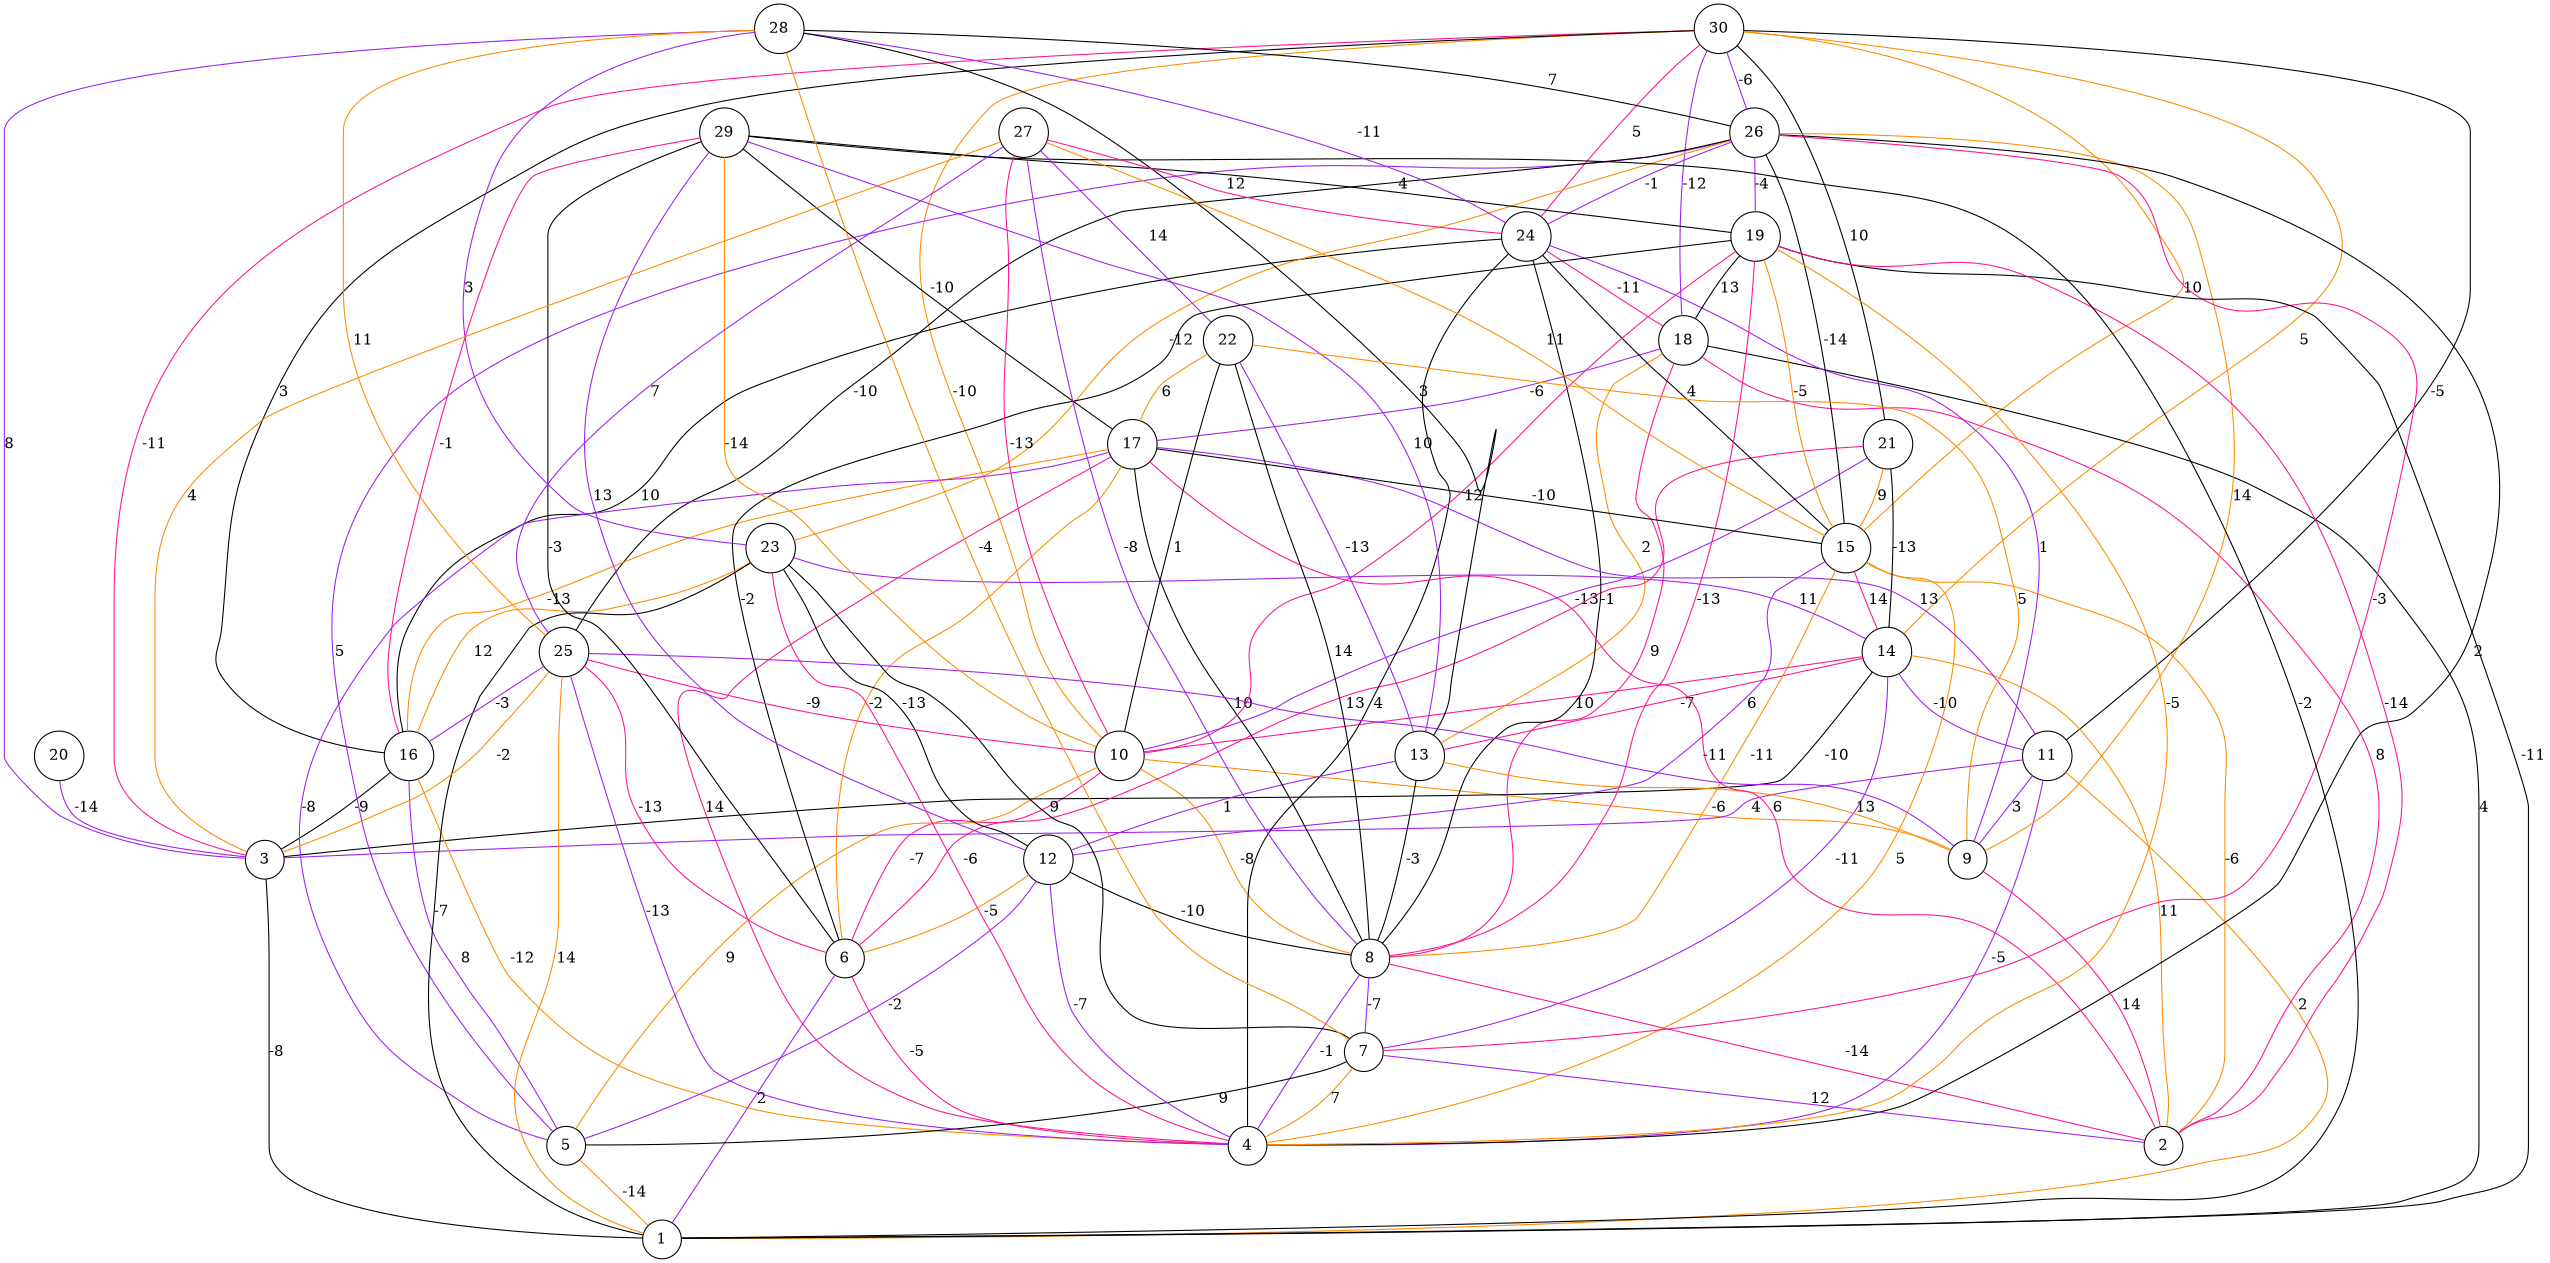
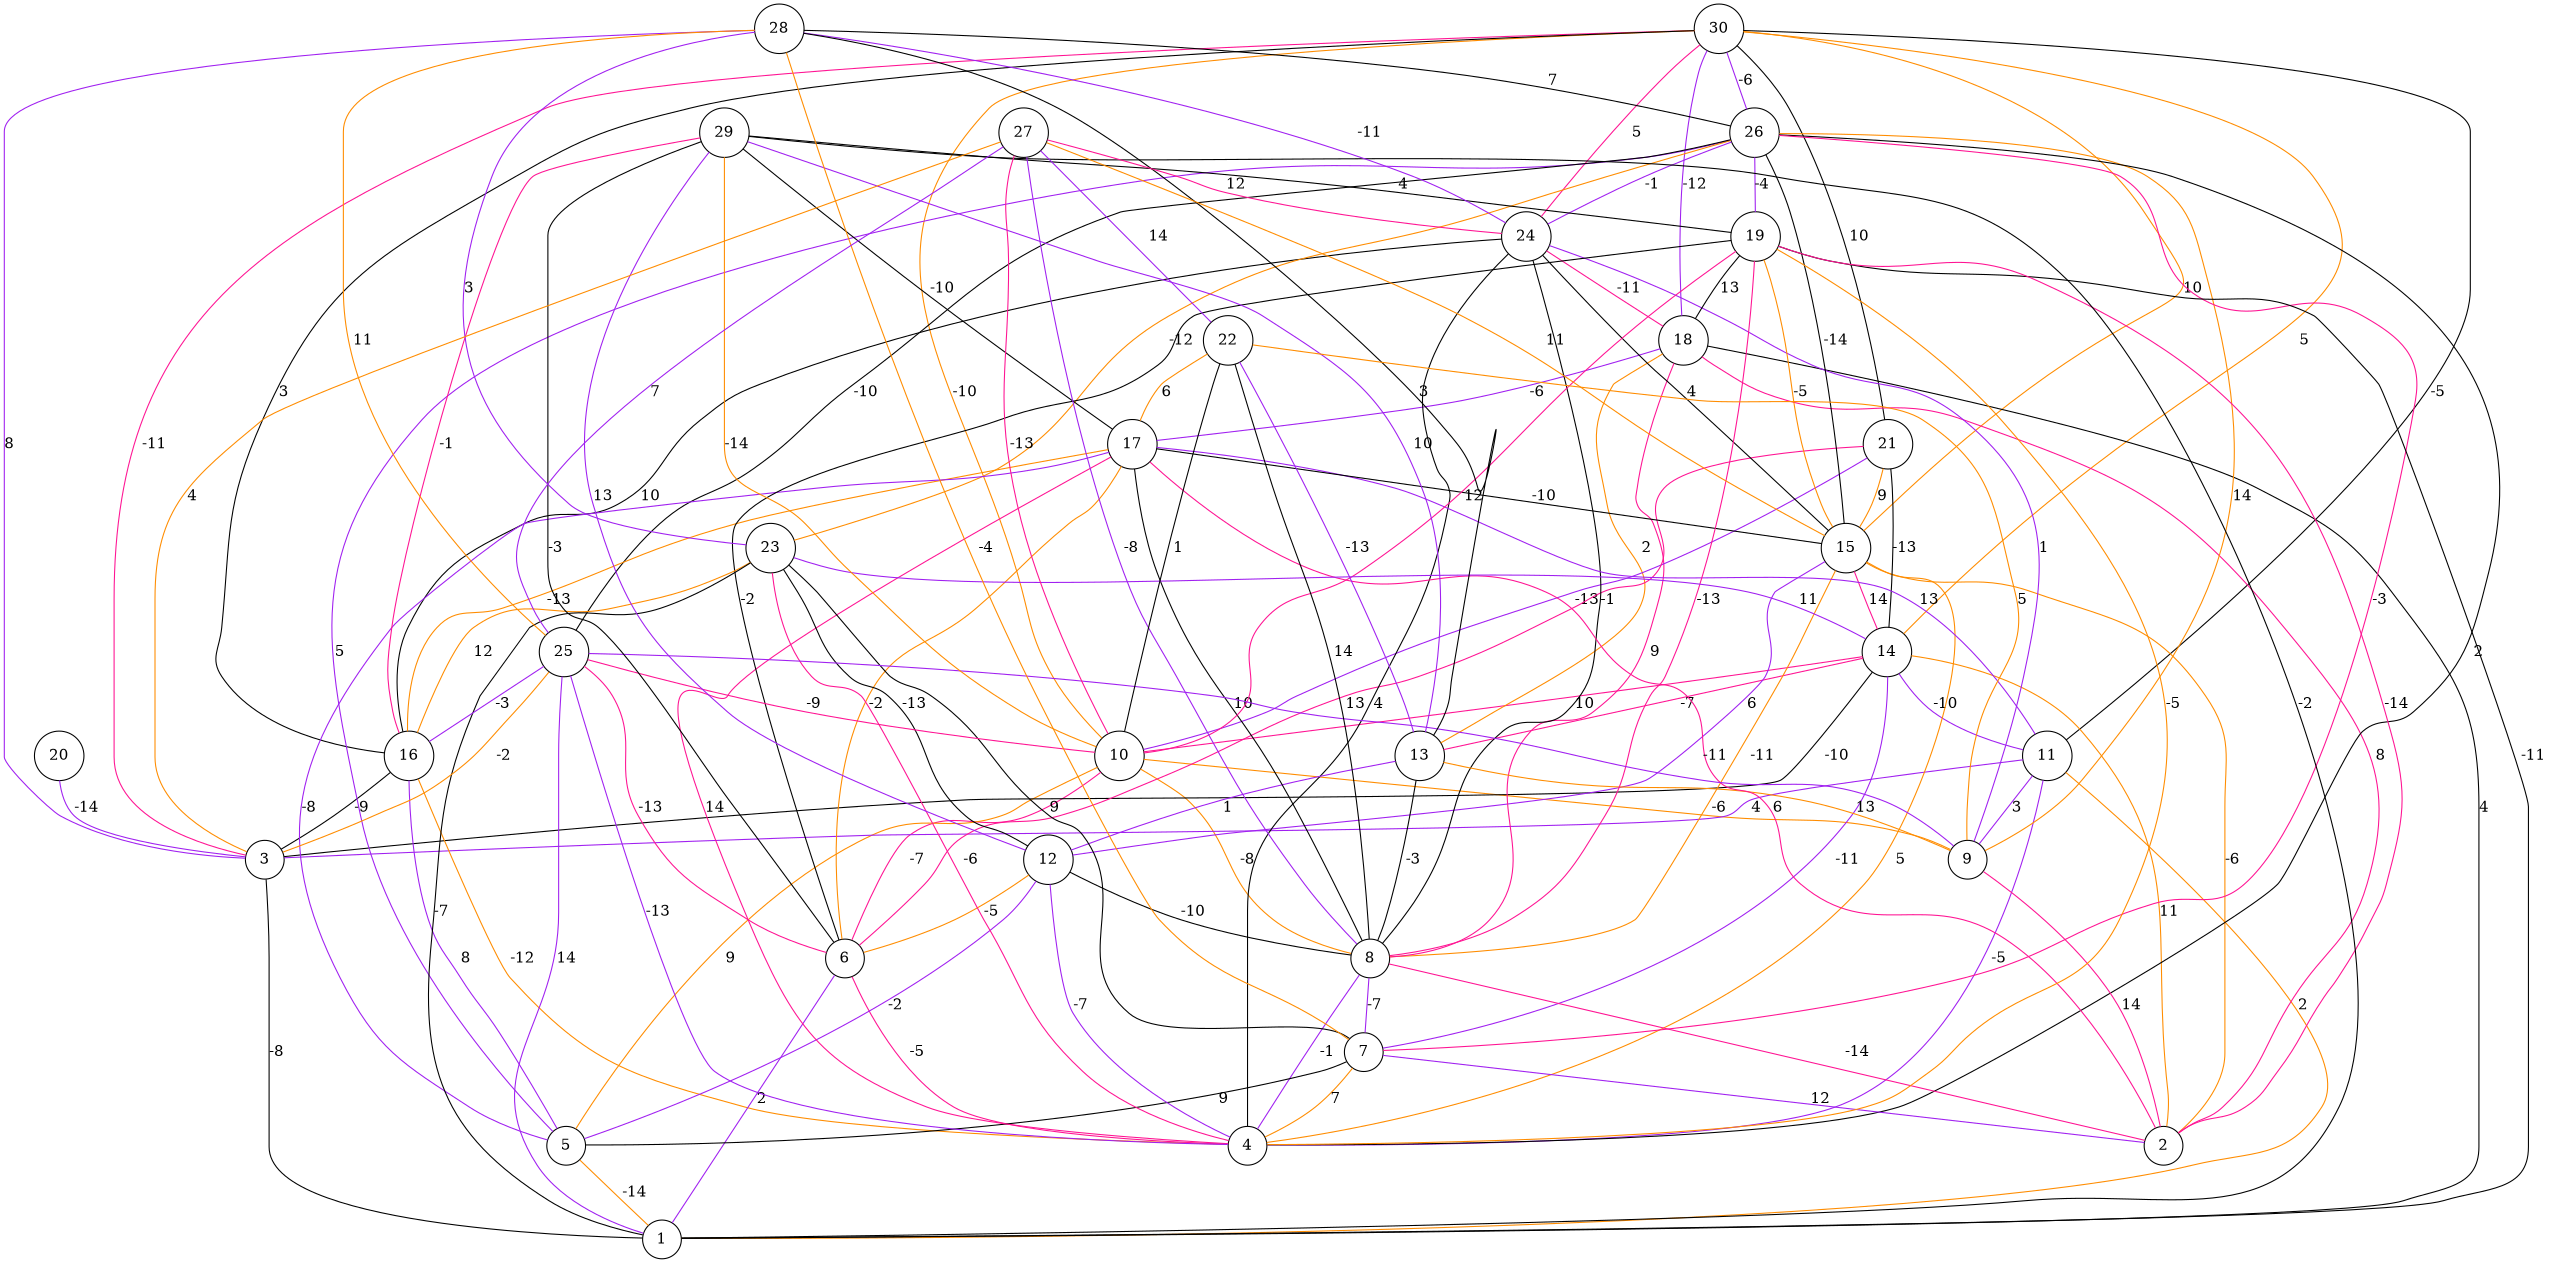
(546, 989) -> (546, 989)
